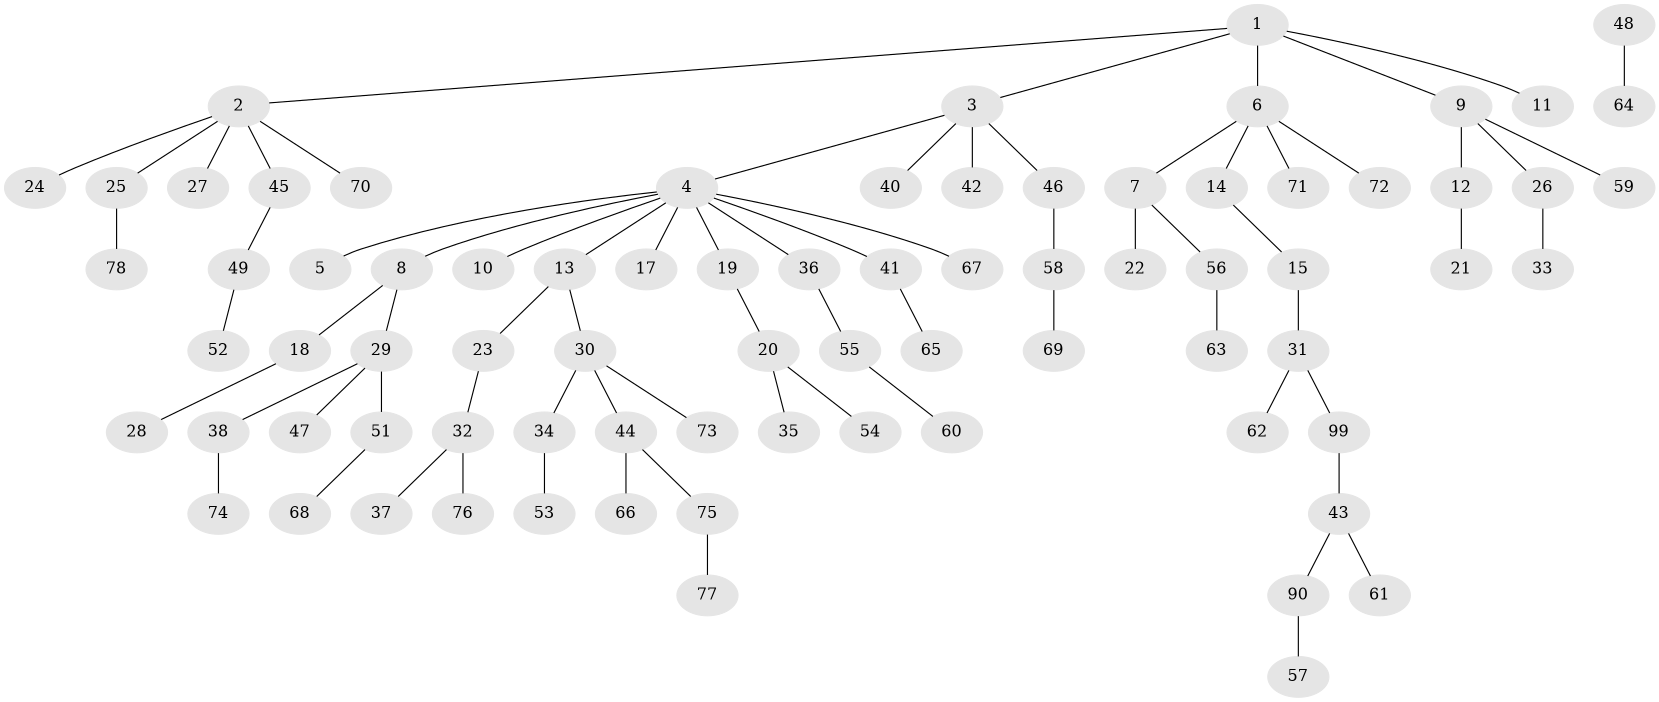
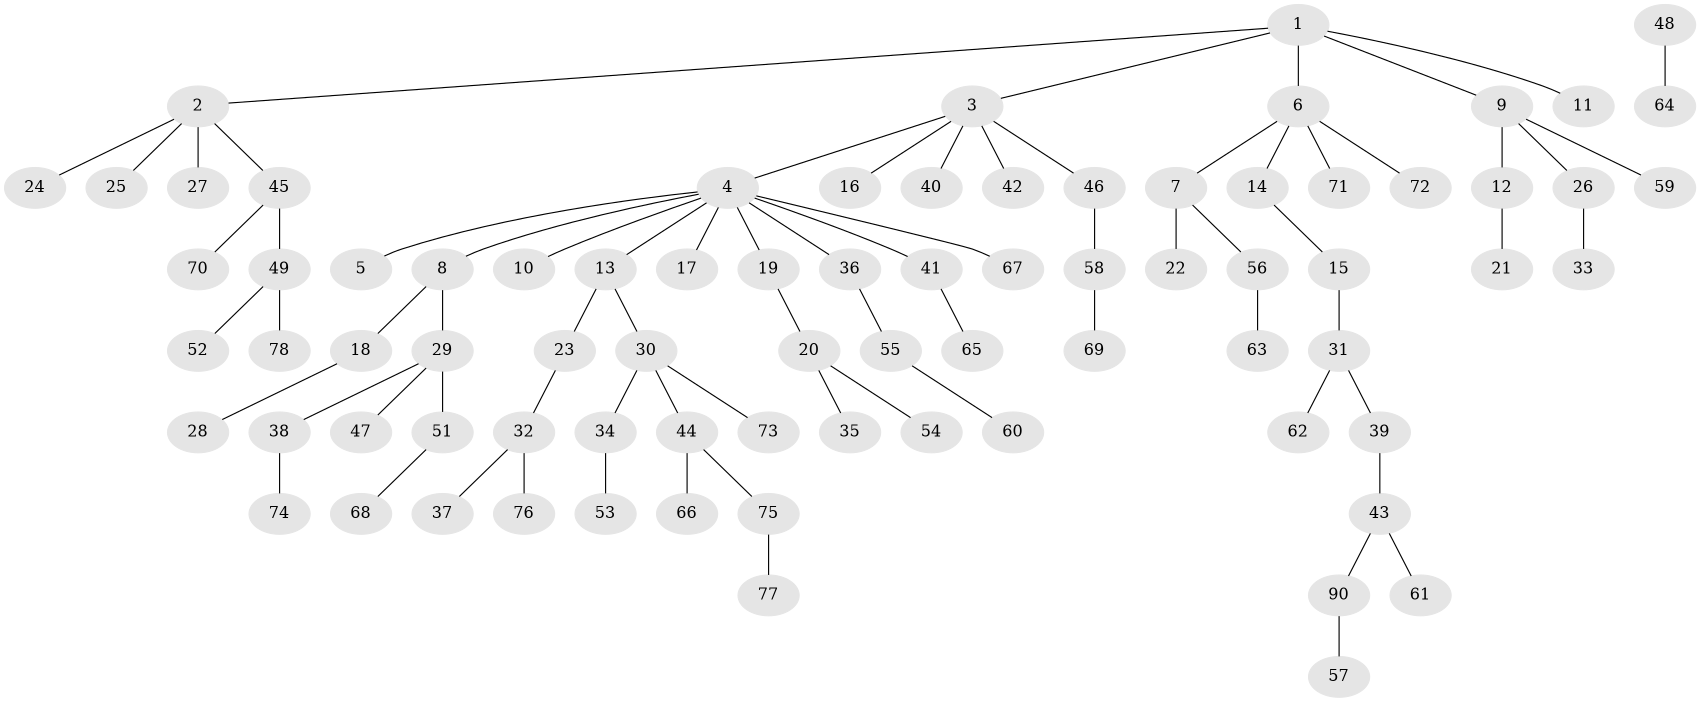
(300, 147) -> (239, 229)
none -> (850, 188)
(117, 229) -> (280, 310)
(1339, 432) -> (1380, 432)
